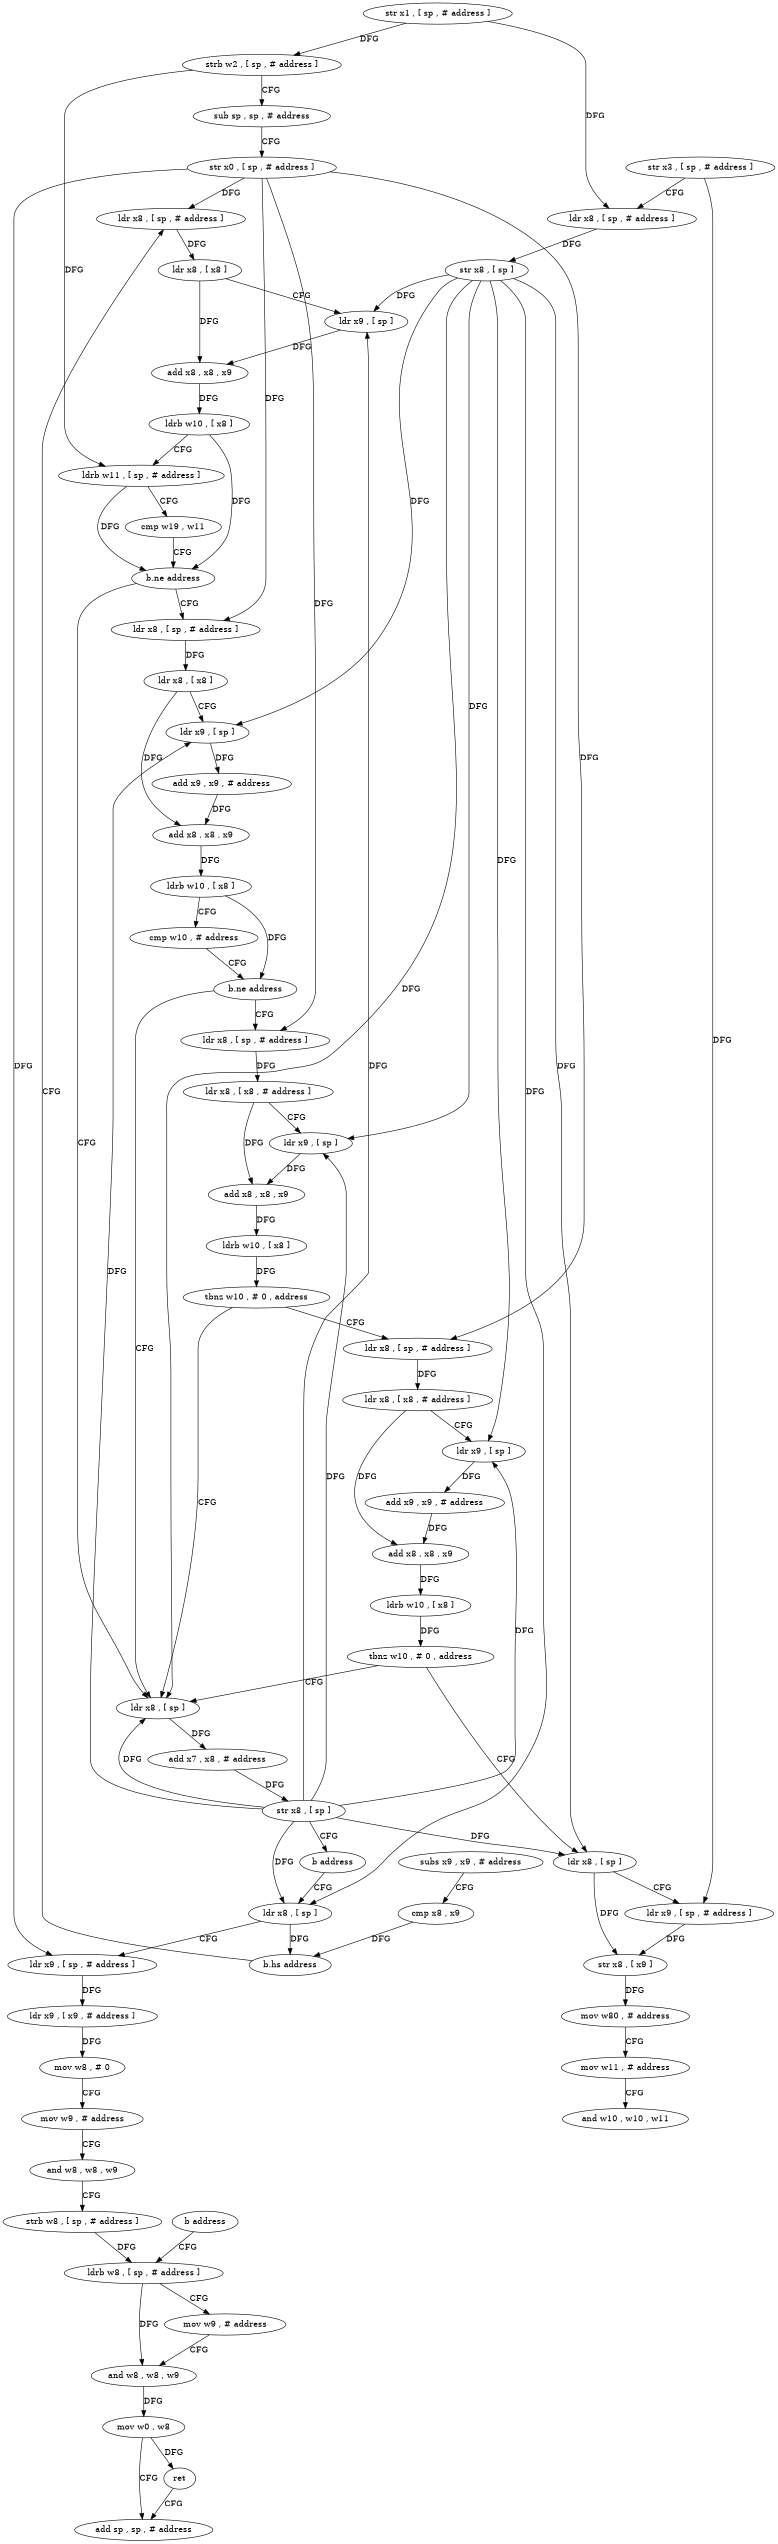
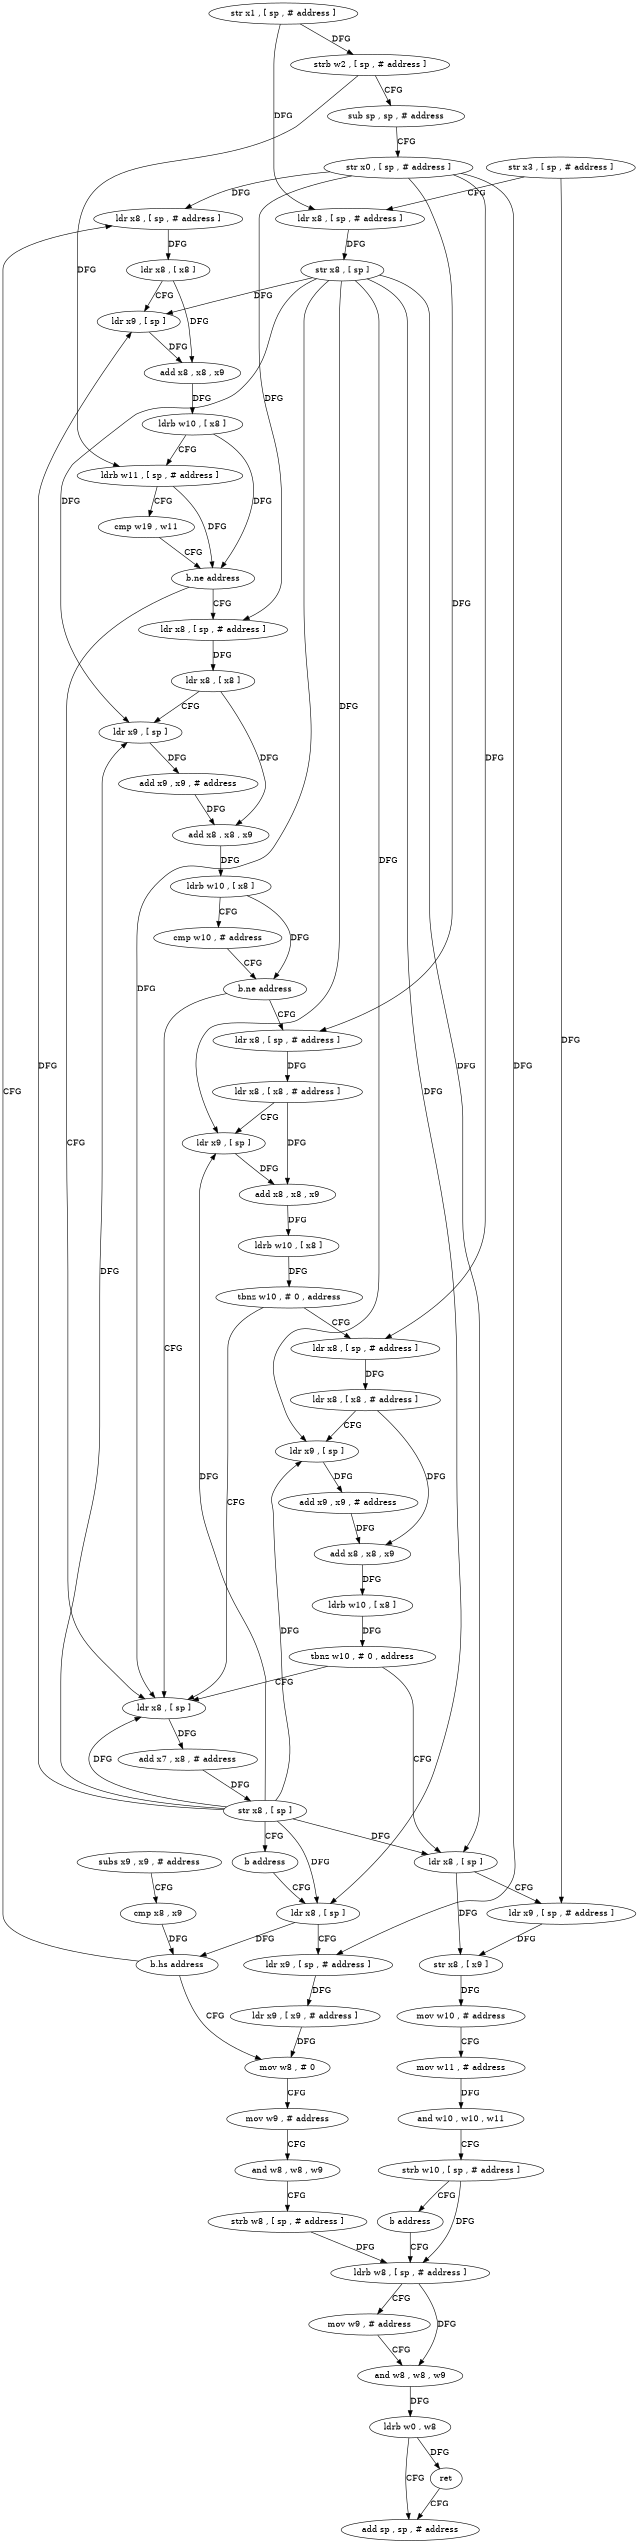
(625, 2016) -> (461, 2016)
none -> (206, 2027)
(635, 2093) -> (471, 2093)
none -> (461, 2170)
(144, 2427) -> (410, 2427)
